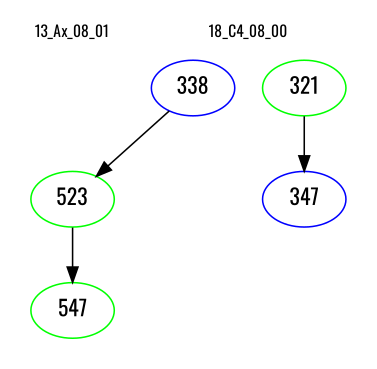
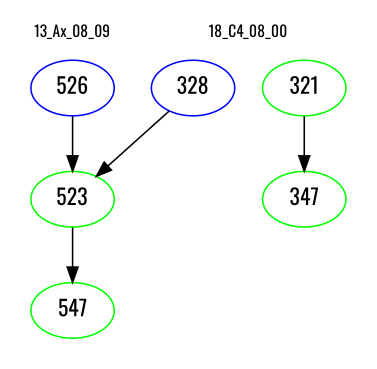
(73, 33) -> (73, 33)
none -> (73, 88)
(193, 88) -> (193, 88)
(304, 199) -> (304, 199)
